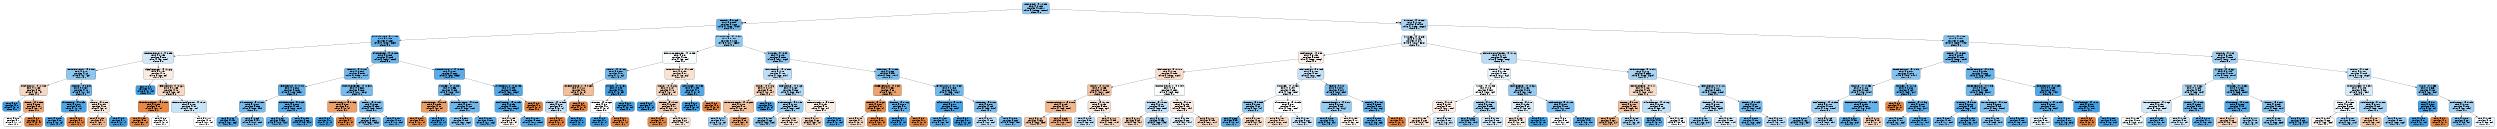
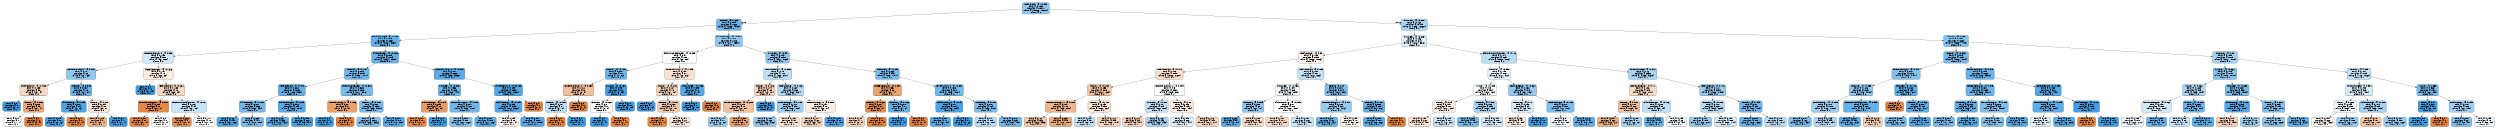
none -> (182, 122)
